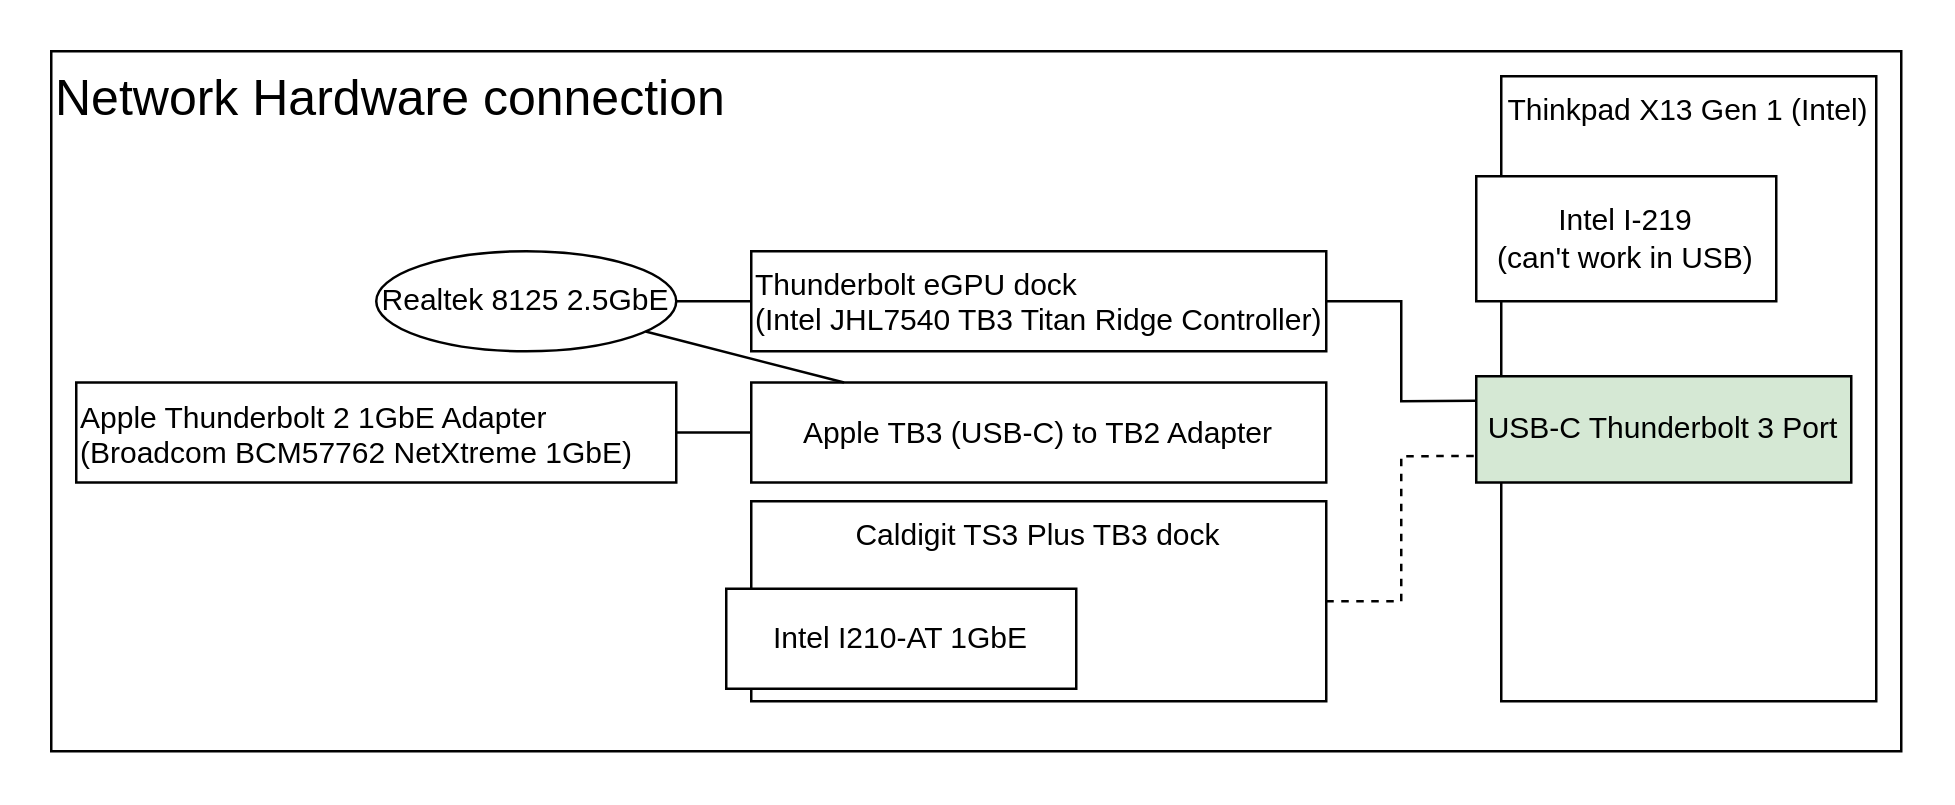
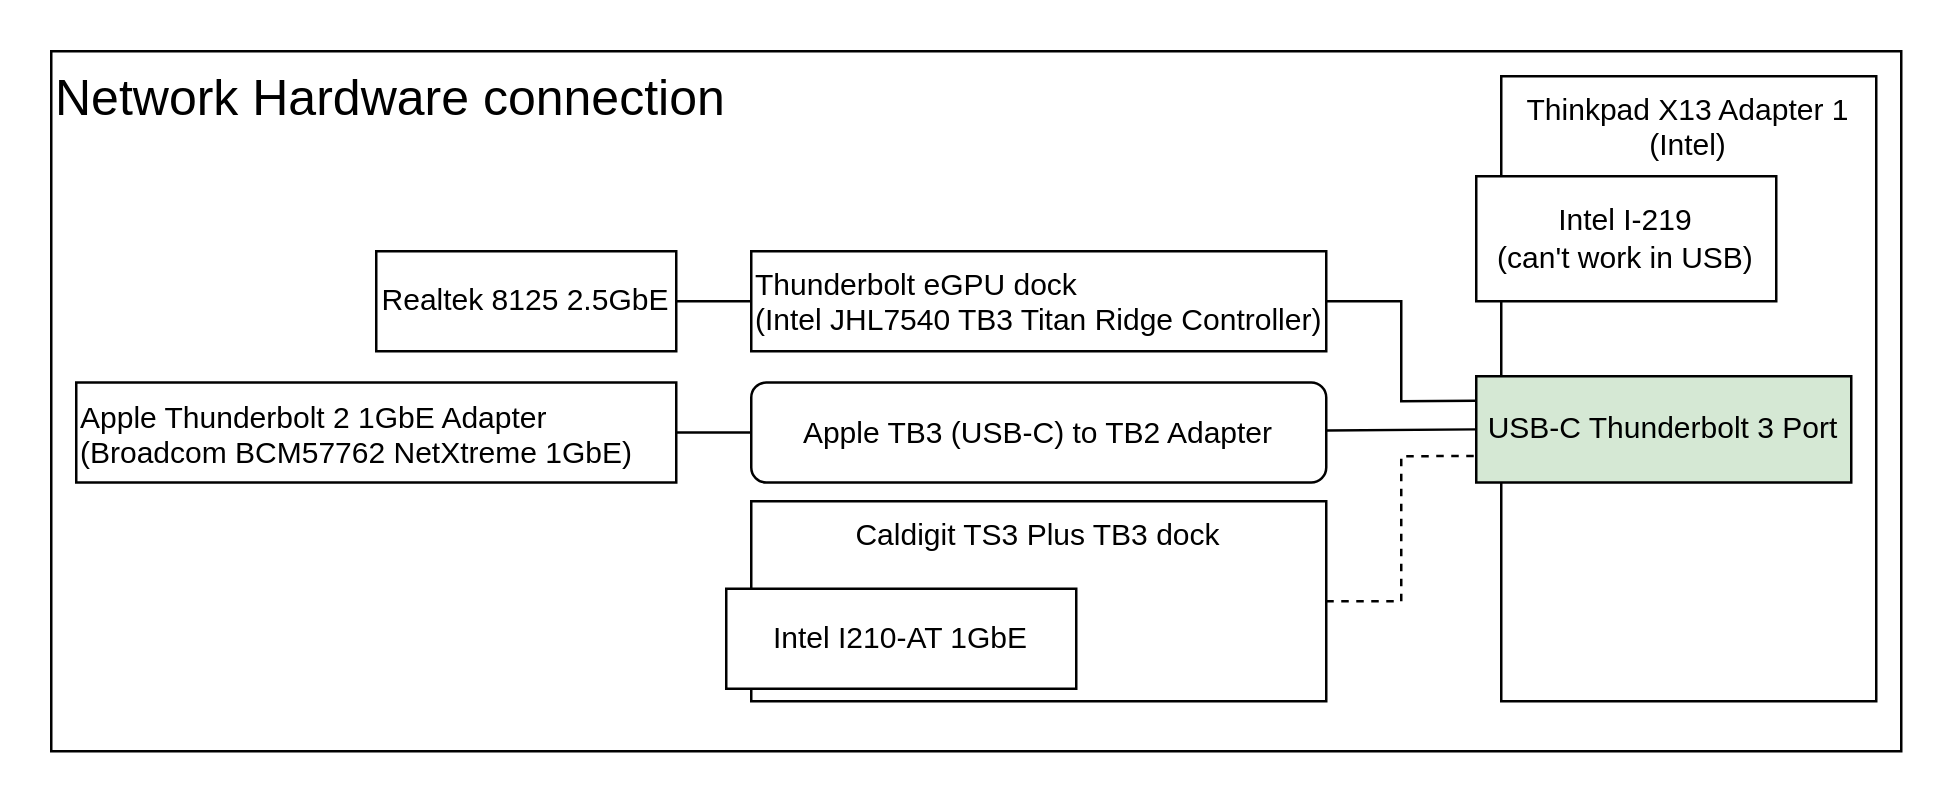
(1689, 130) -> (1689, 130)
(526, 301) -> (526, 301)
(744, 357) -> (1401, 430)
(1039, 433) -> (1039, 433)
